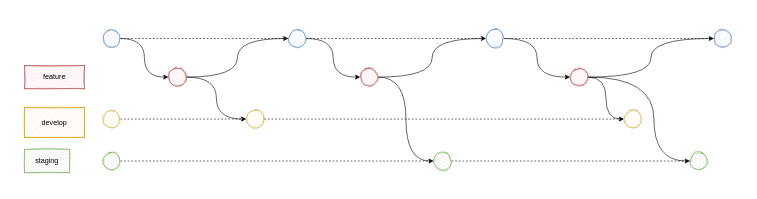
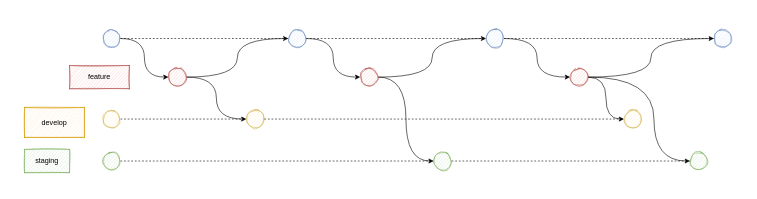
(54, 77) -> (99, 77)
